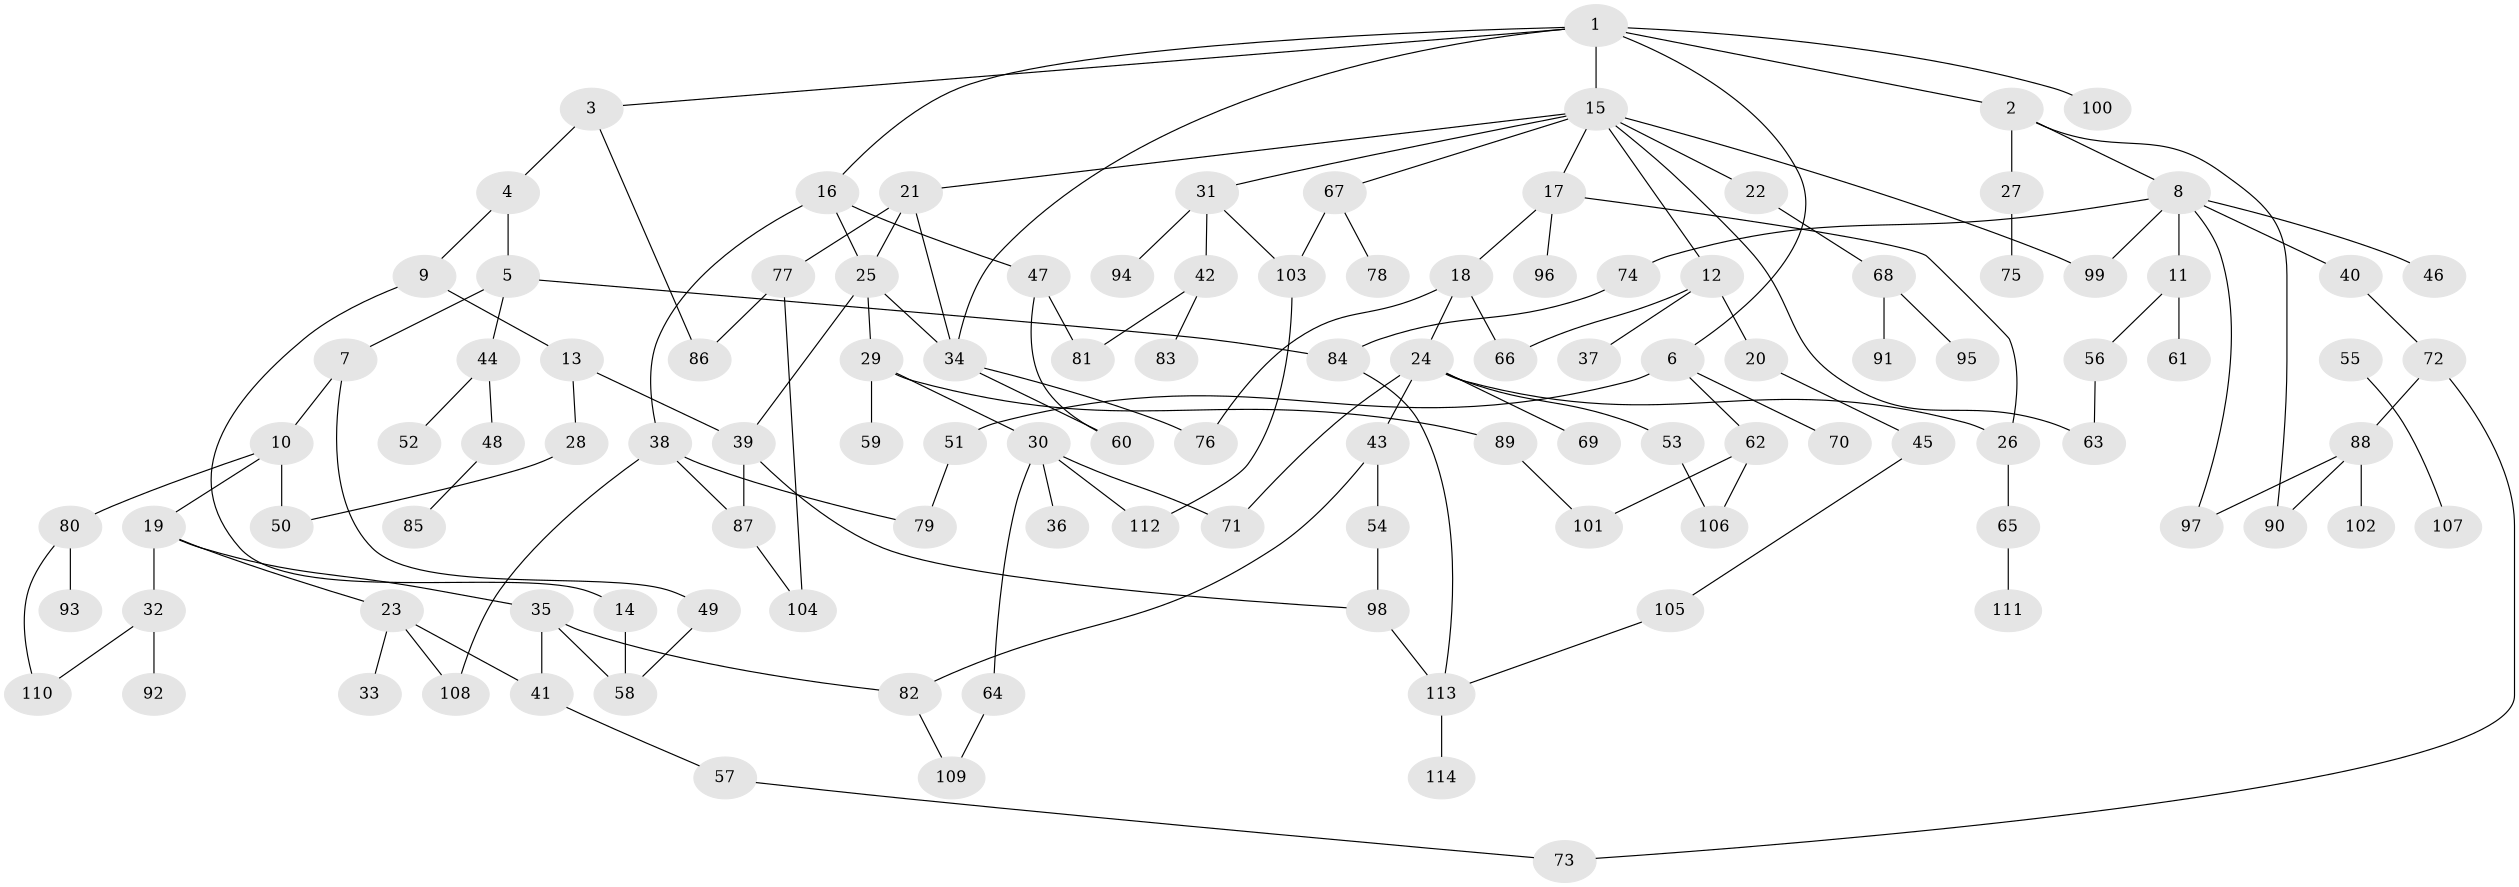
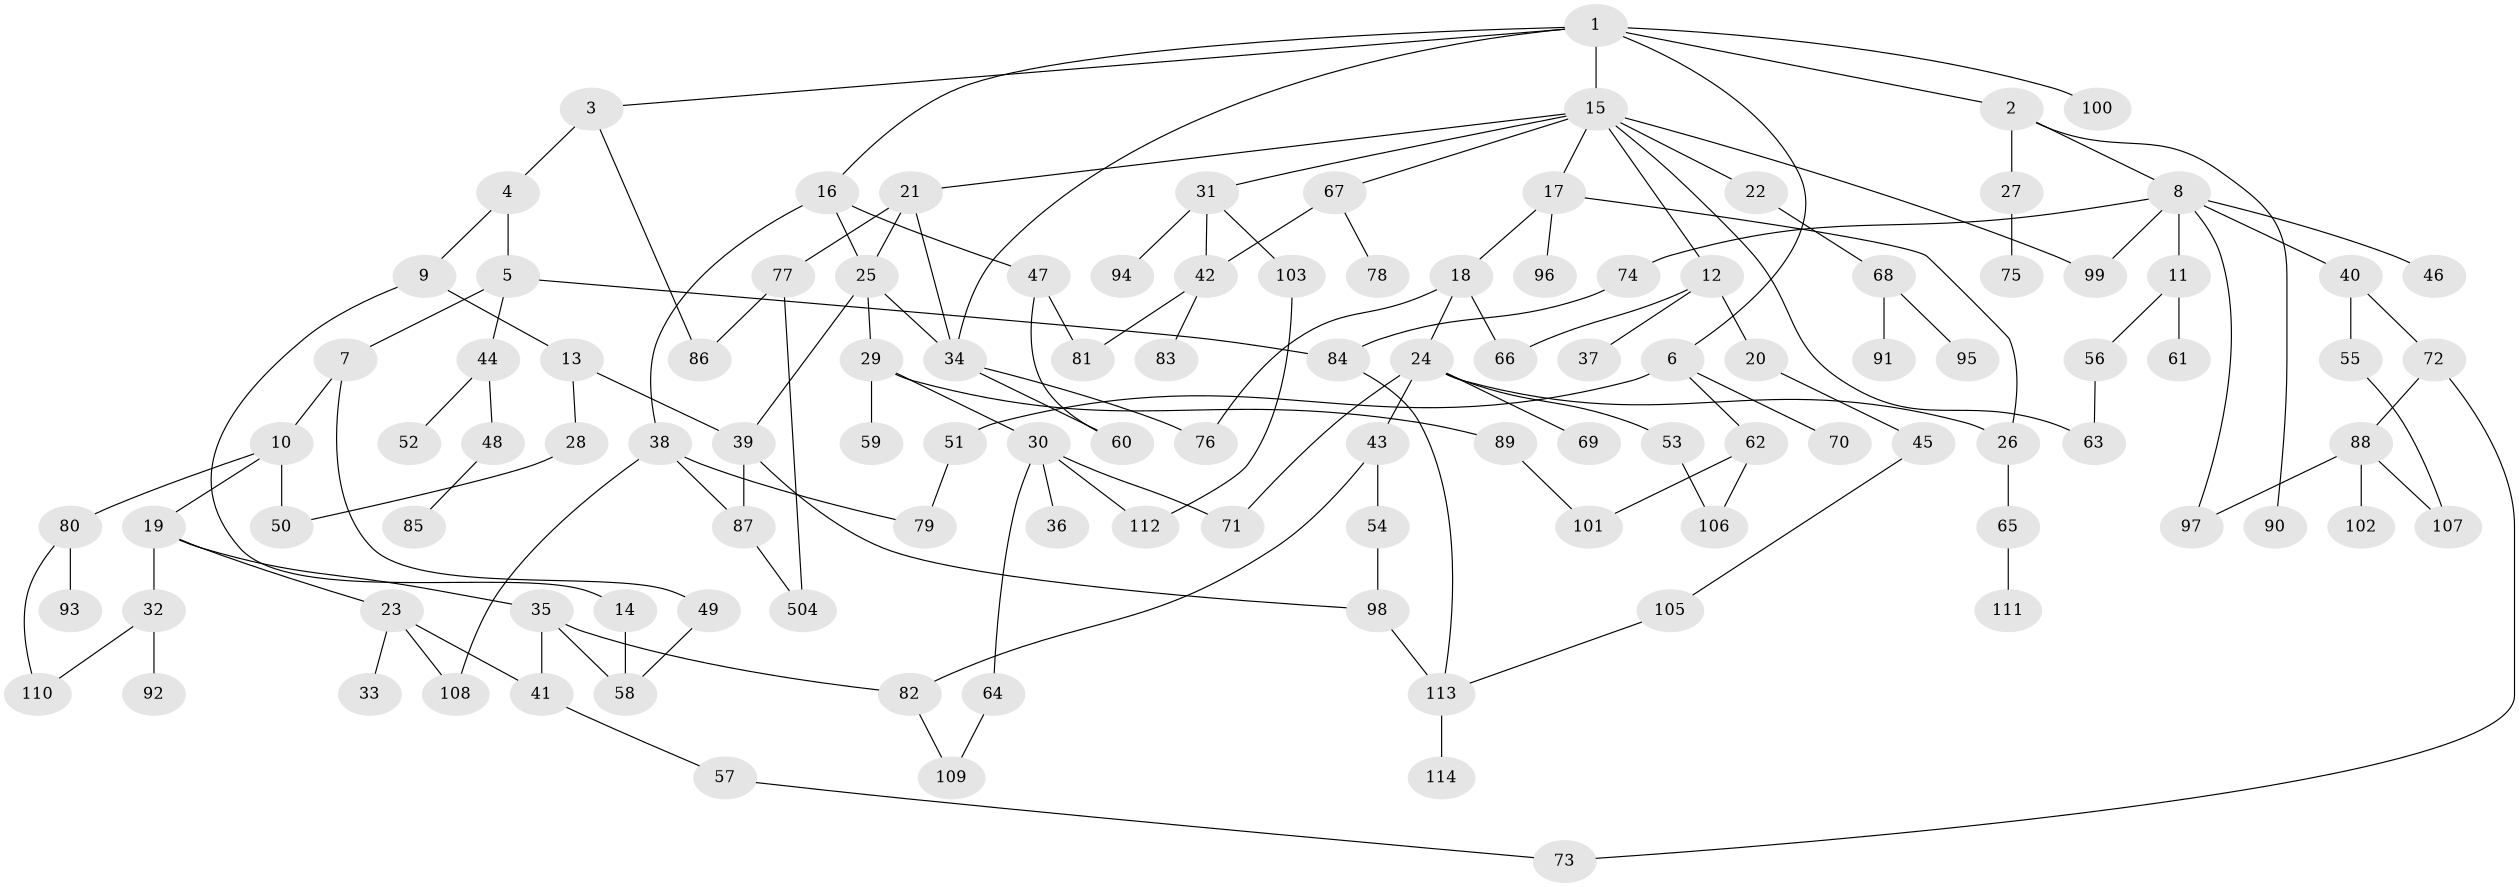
(1313, 234) -> (1270, 235)
none -> (2351, 318)
(2318, 485) -> (2405, 485)
(803, 611) -> (803, 611)
